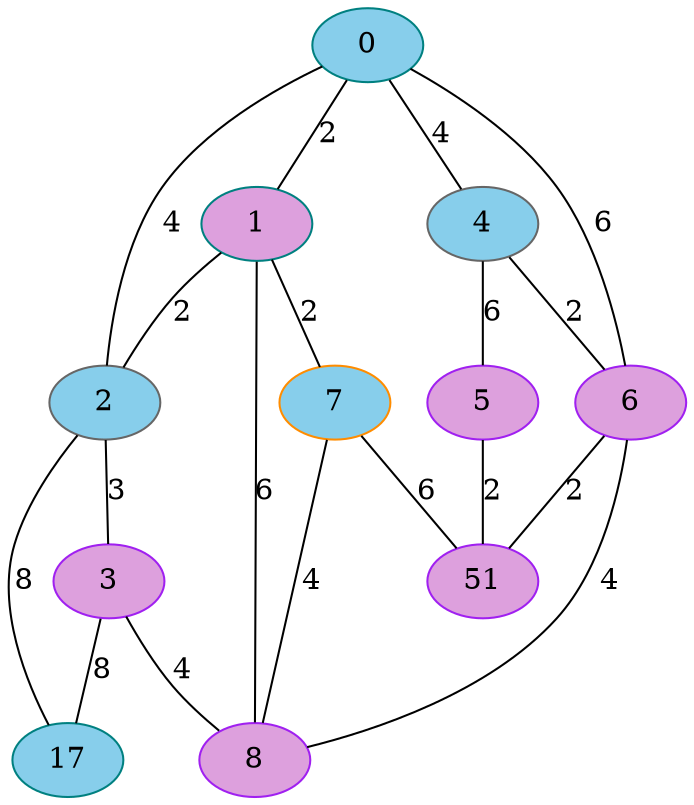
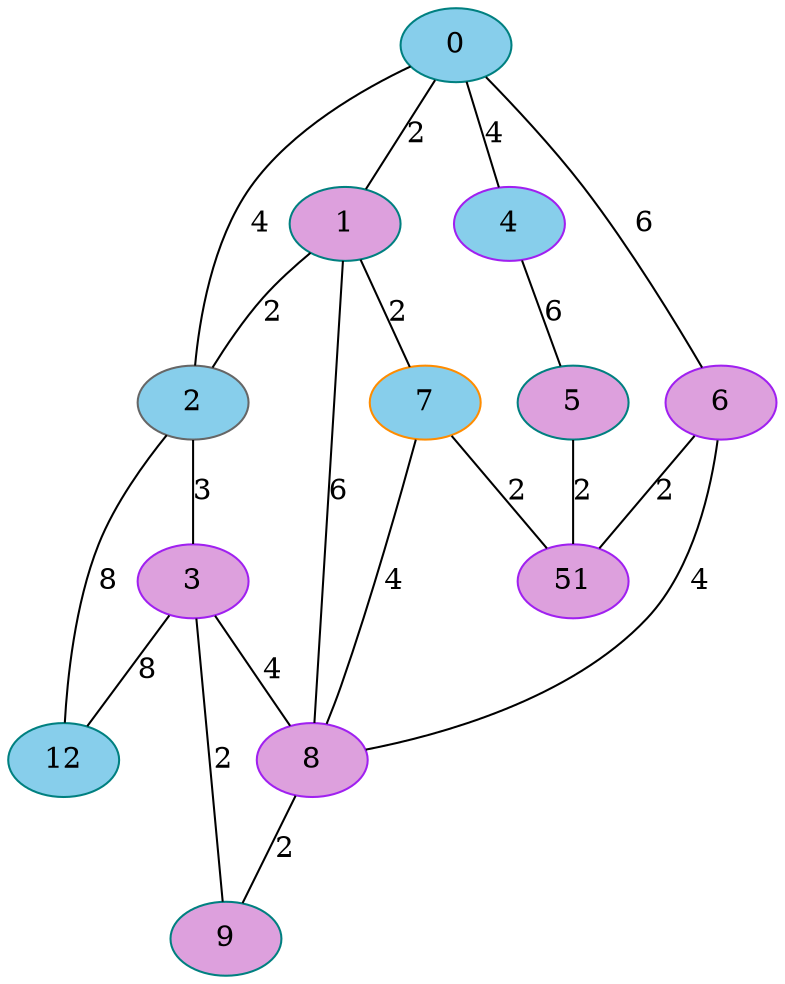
(483, 224) -> (509, 224)
(557, 313) -> none
(483, 403) -> (573, 403)
(427, 492) -> (518, 492)
(68, 760) -> (64, 760)
none -> (226, 939)
